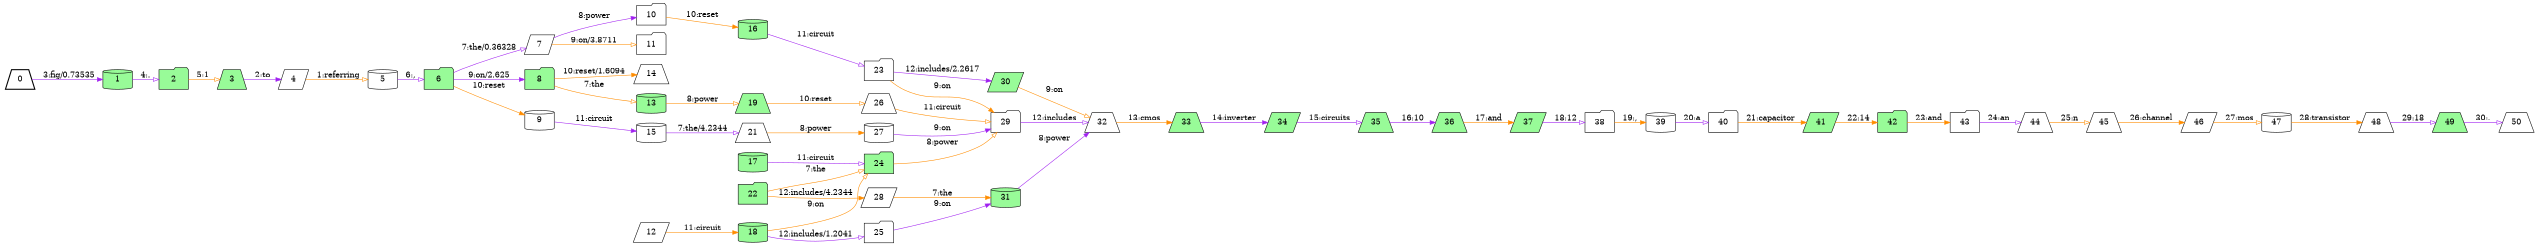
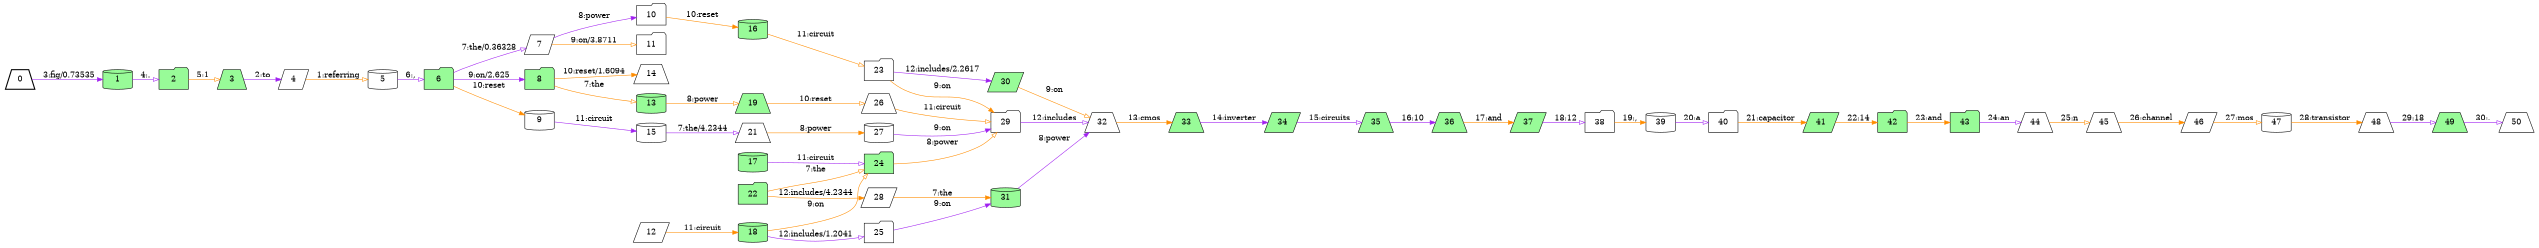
(813, 49) -> (813, 49)
(1965, 123) -> (1965, 123)
